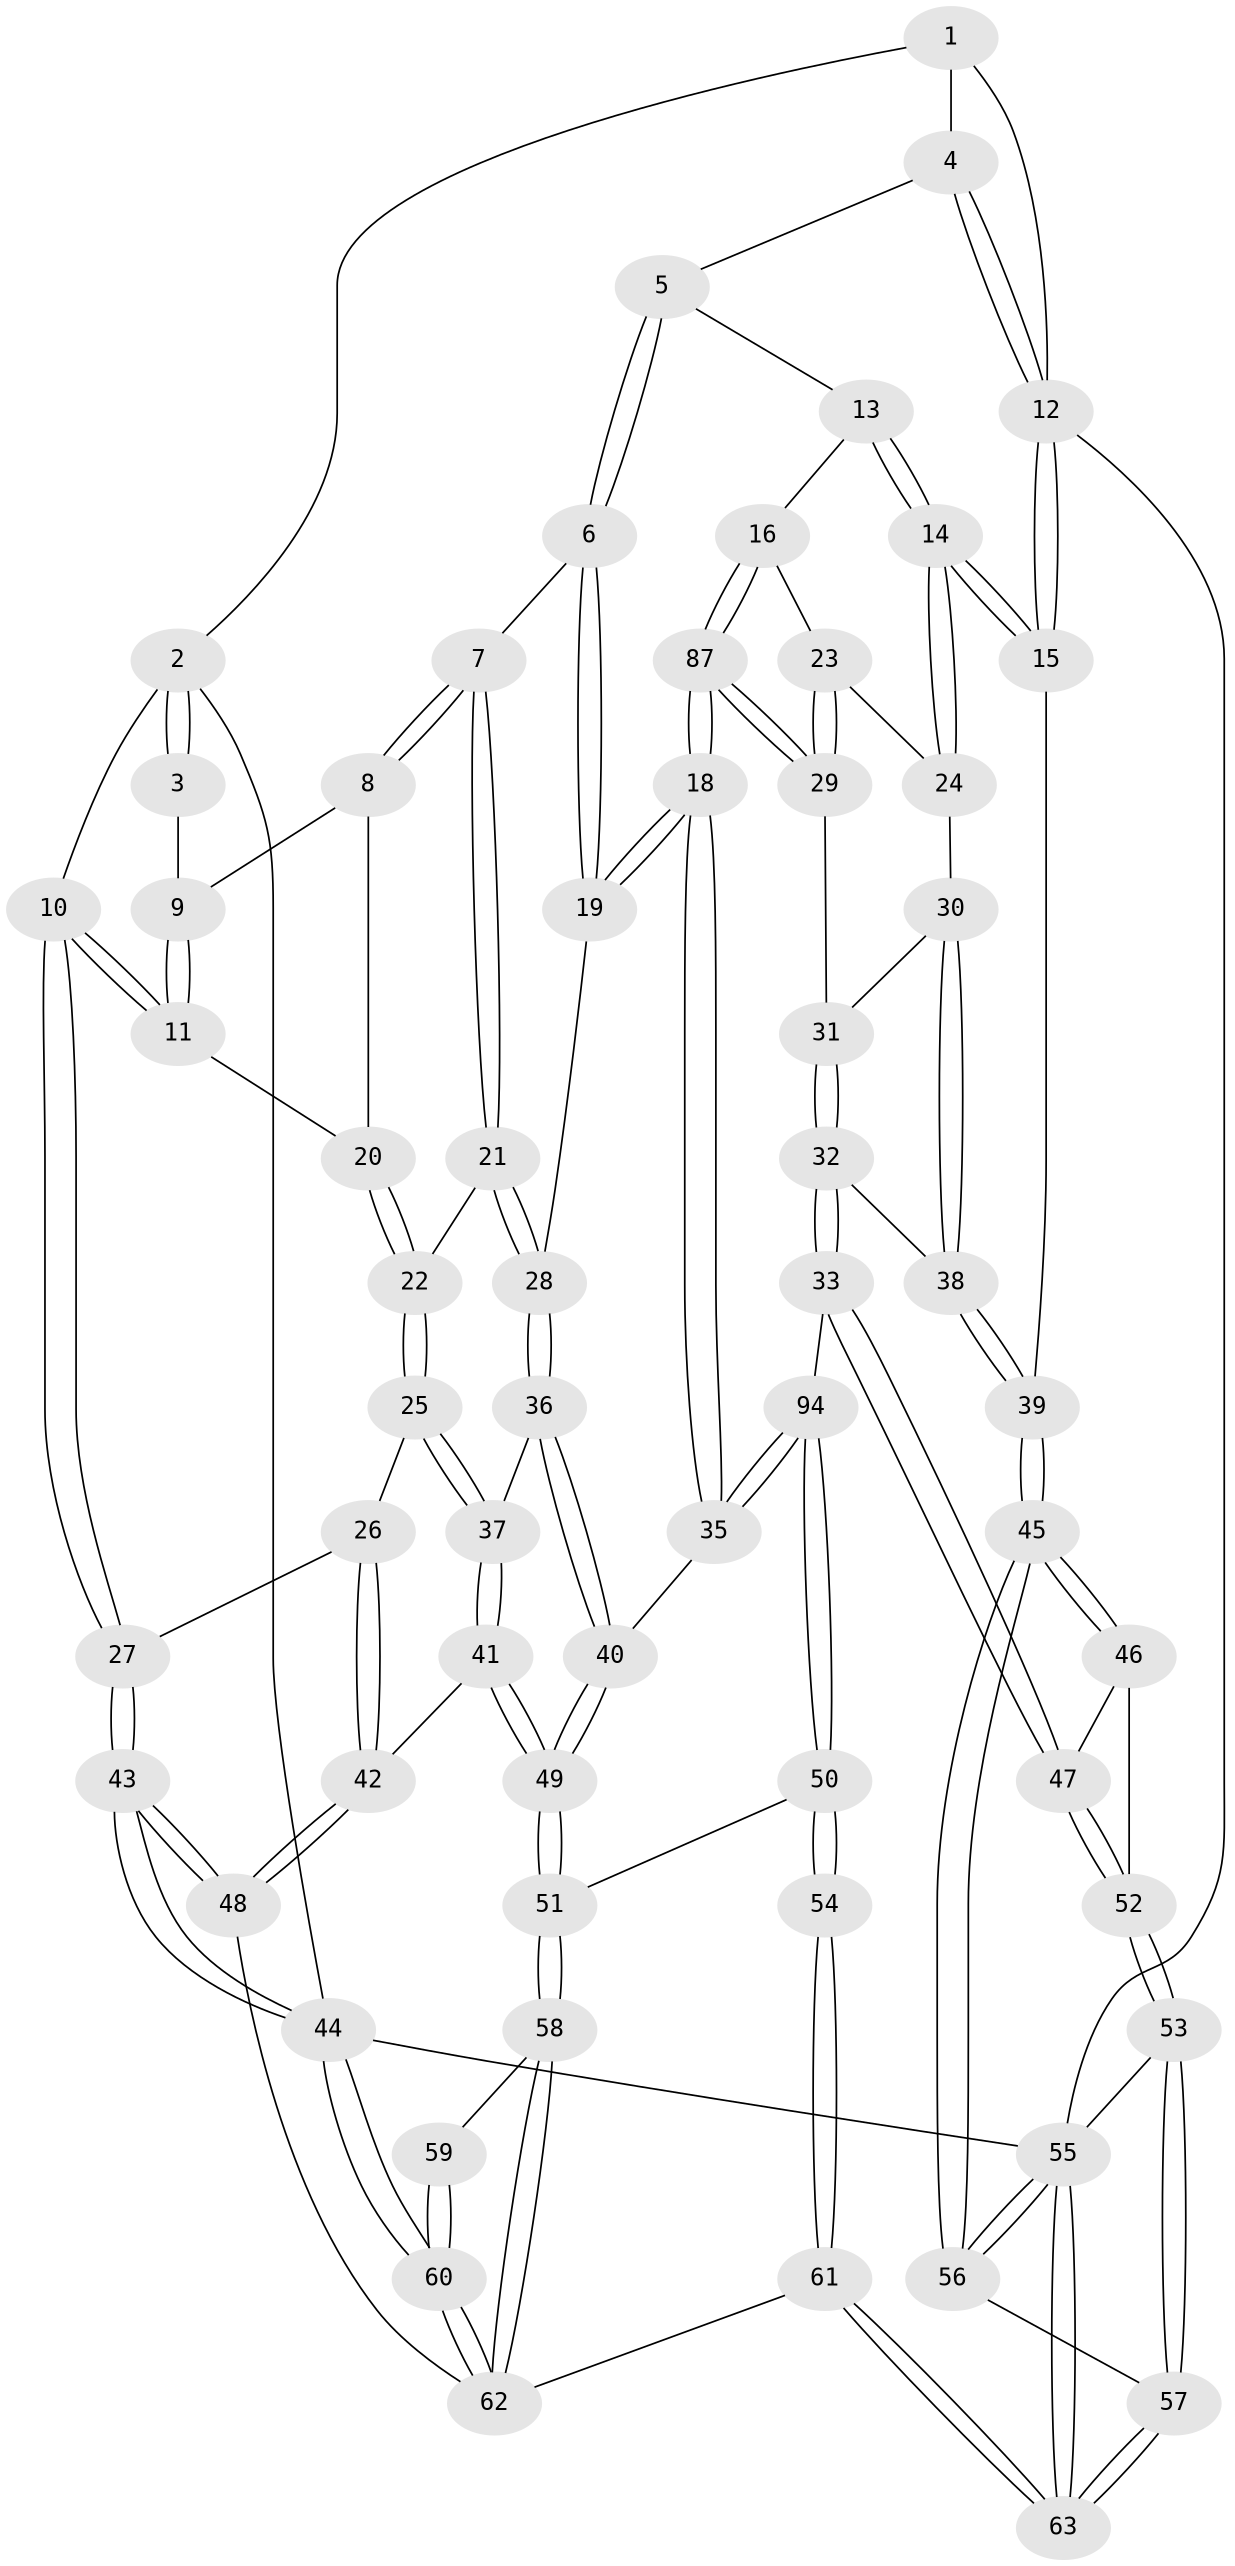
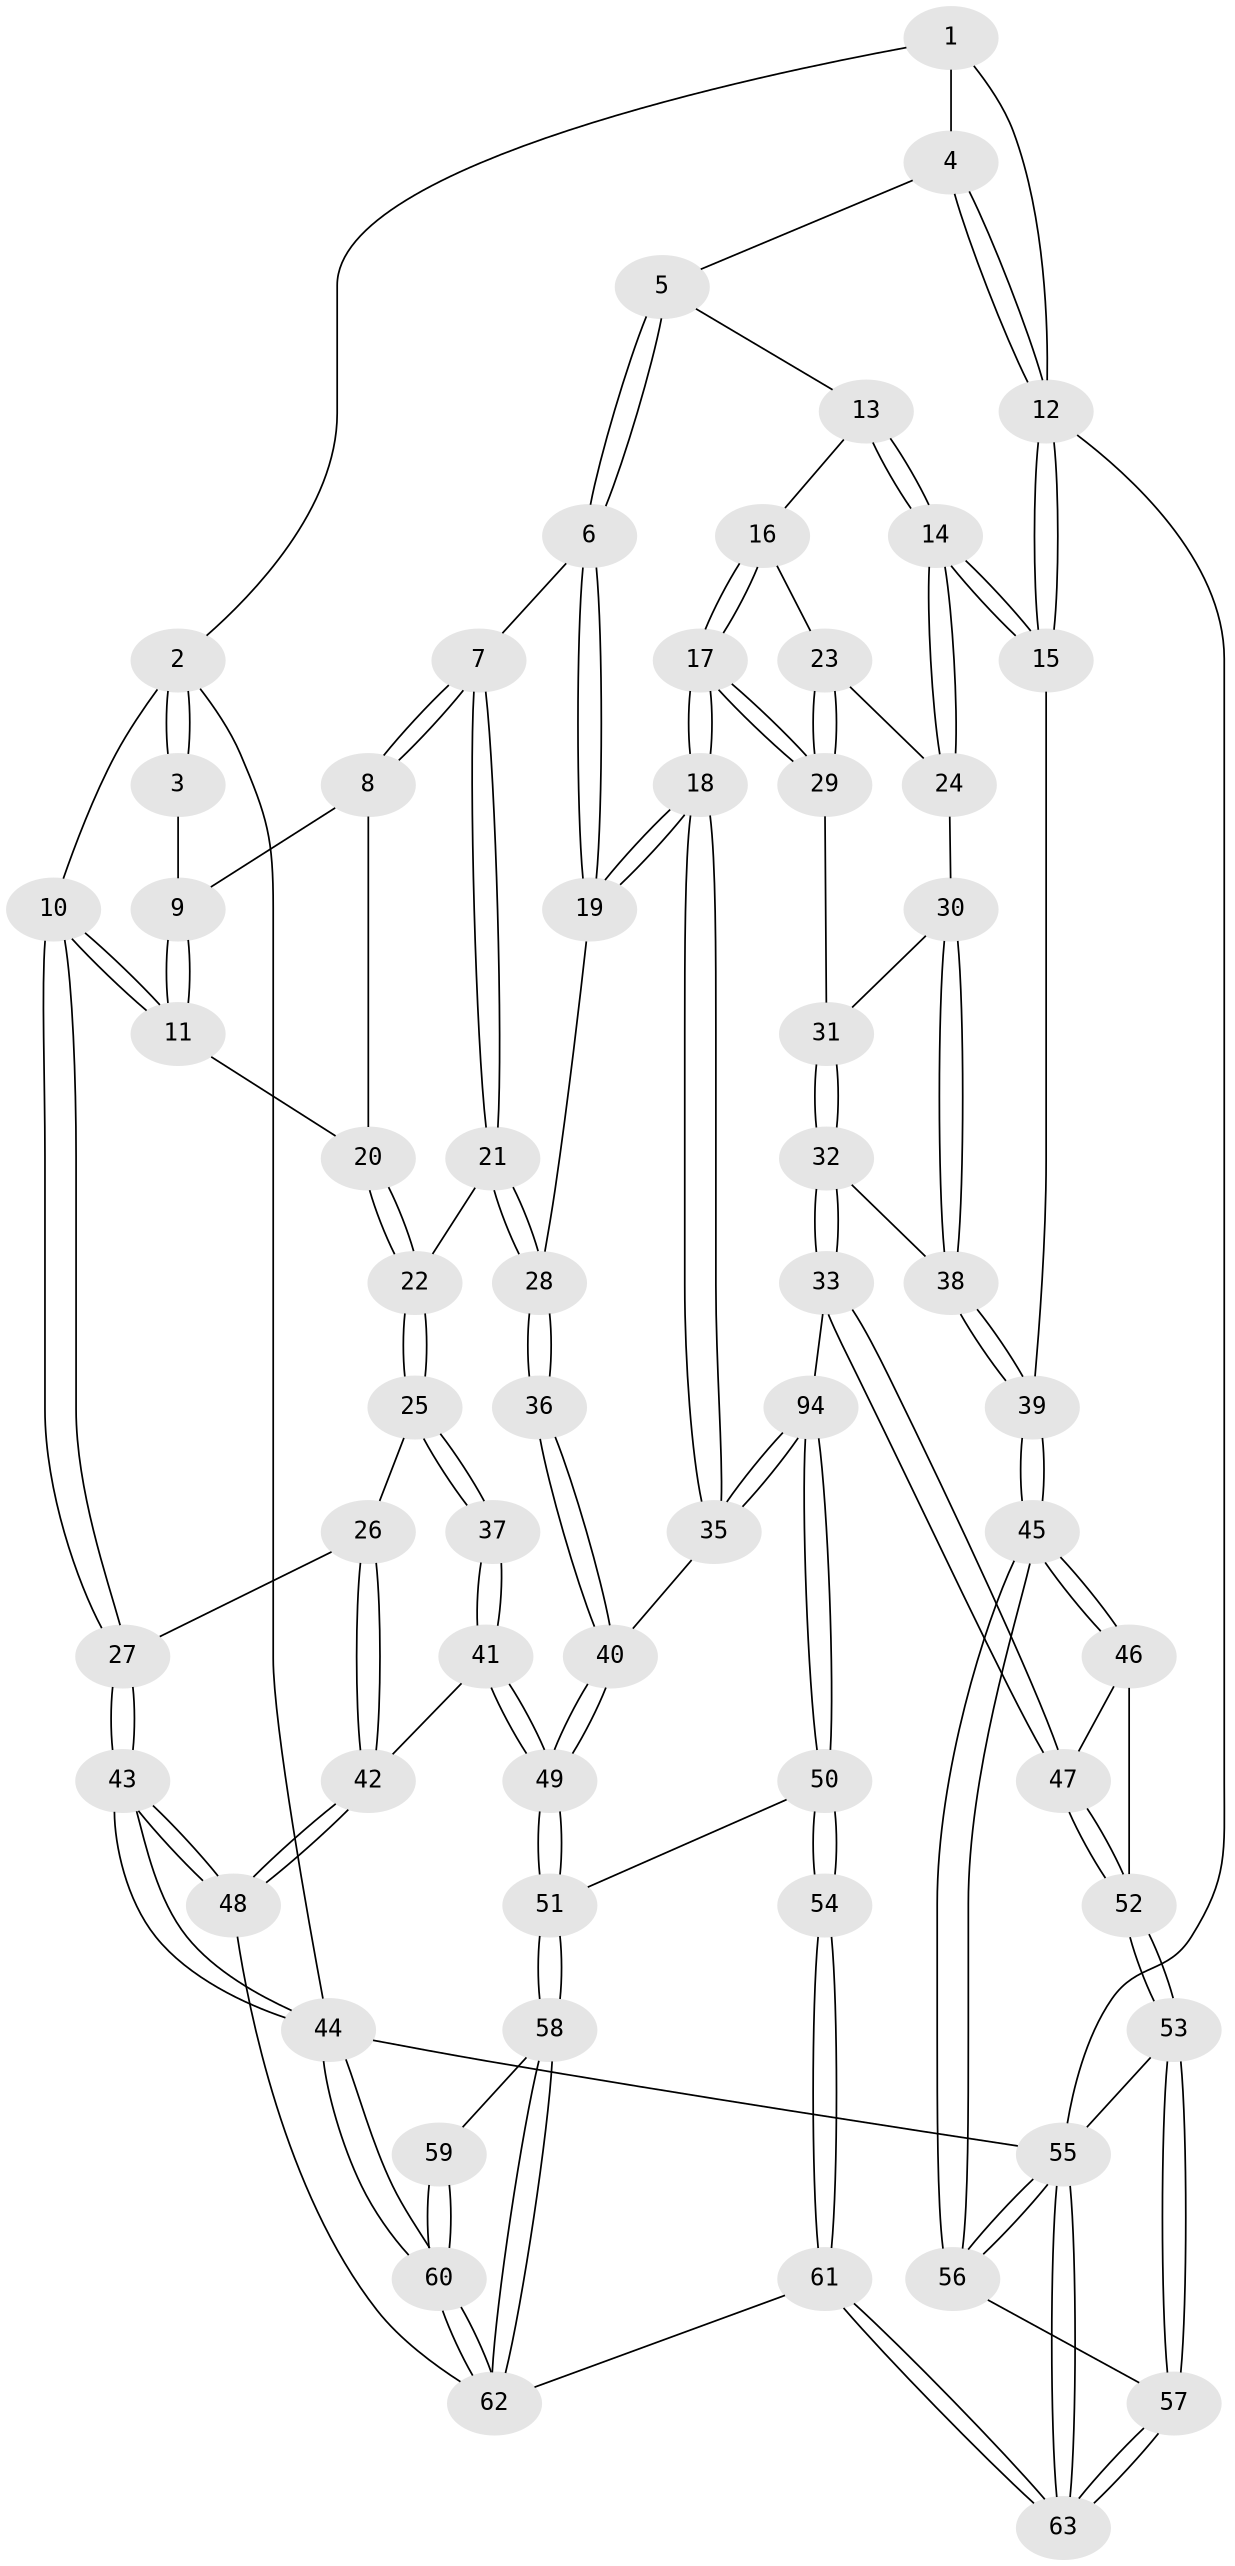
(700, 661) -> (700, 661)
(516, 1469) -> none
